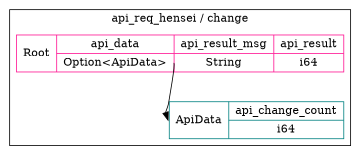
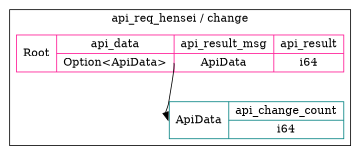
(224, 62) -> (224, 62)
